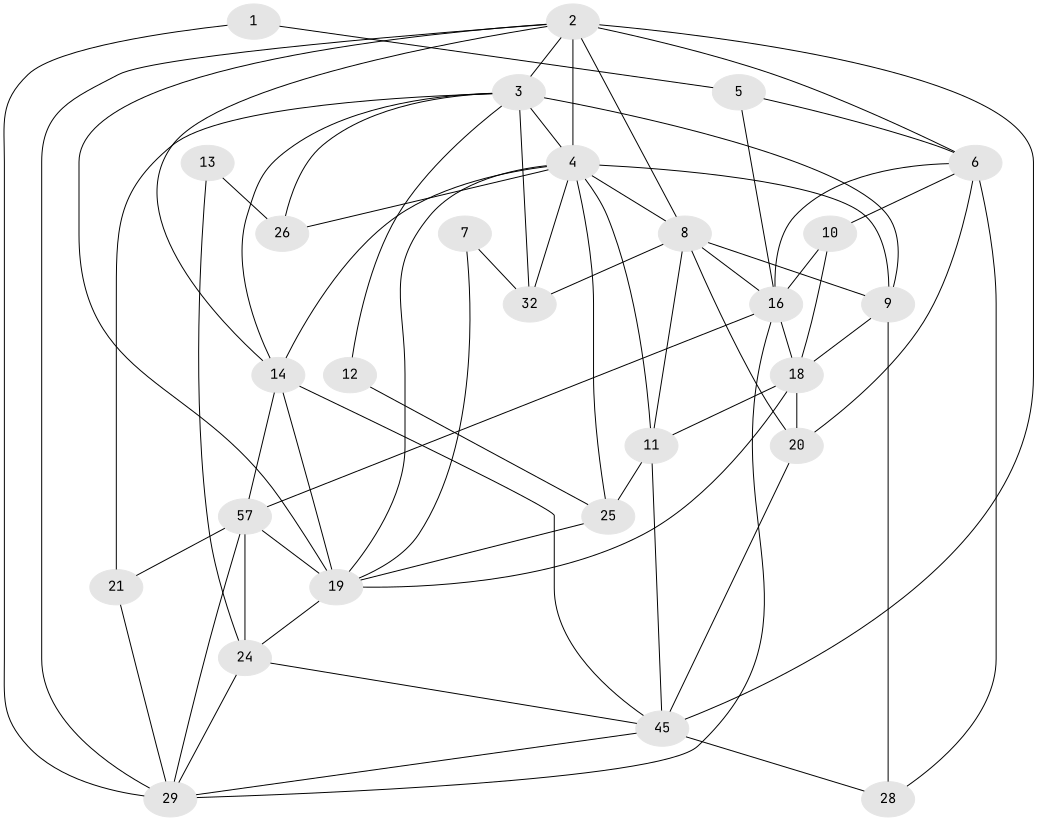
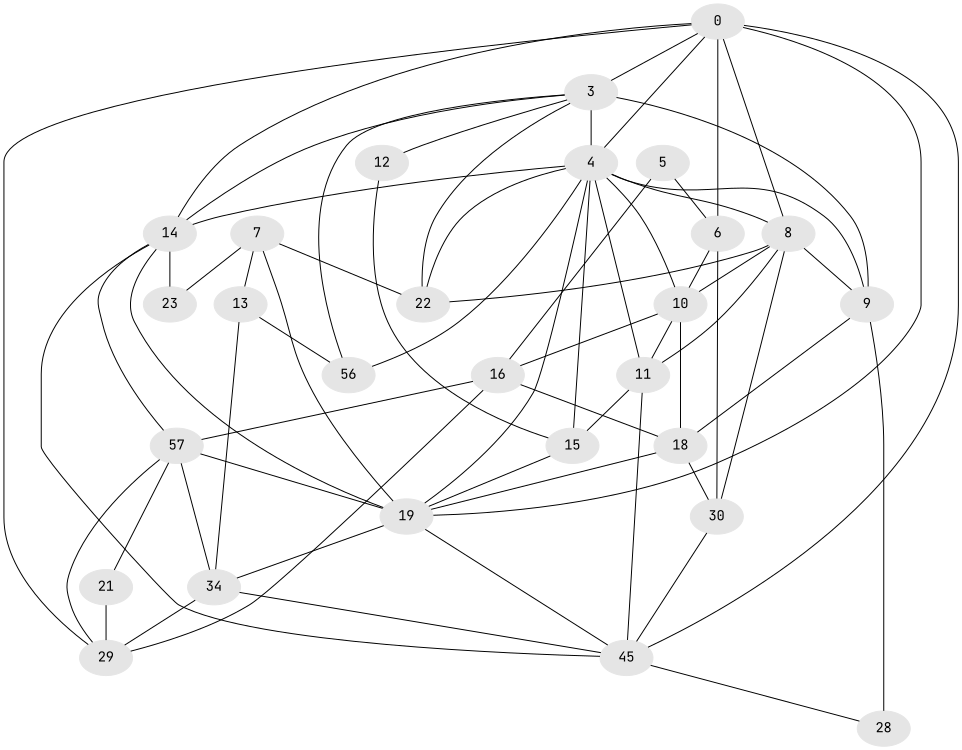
(254, 22) -> none
(573, 22) -> (718, 22)
(134, 188) -> none
(832, 189) -> none
none -> (648, 228)
(282, 234) -> (349, 375)
none -> (249, 269)
(731, 269) -> (734, 269)
none -> (170, 304)
(530, 304) -> (423, 304)
(724, 410) -> (662, 340)
(797, 446) -> (717, 517)
(996, 516) -> none
(608, 517) -> (572, 446)
(245, 658) -> (214, 587)
(416, 764) -> (517, 587)
